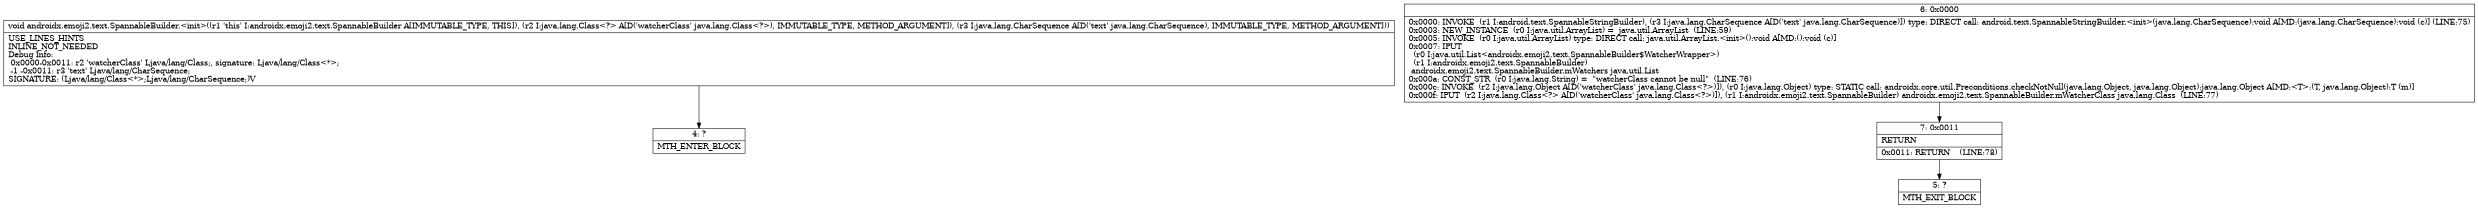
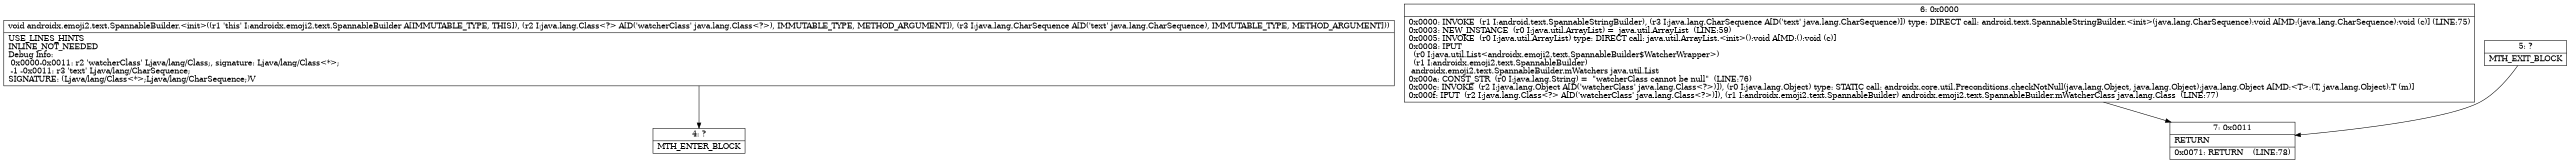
(1438, 47) -> (1438, 47)
(1939, 153) -> (2232, 153)
(1939, 167) -> (2418, 120)
